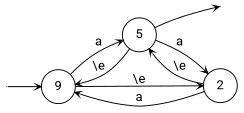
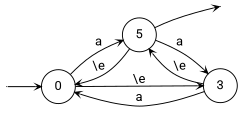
(220, 86) -> (220, 86)
(58, 87) -> (58, 87)
